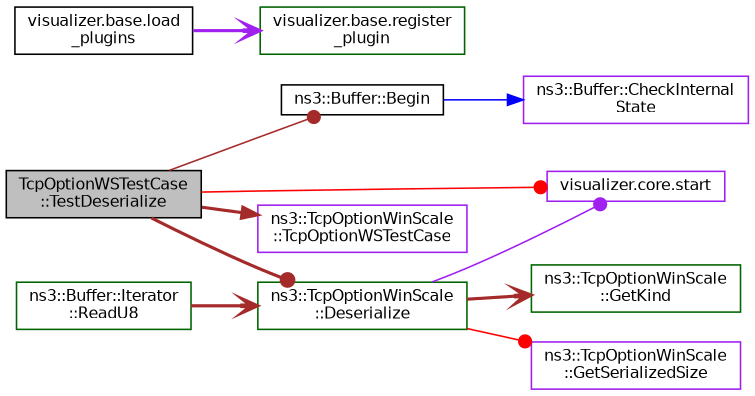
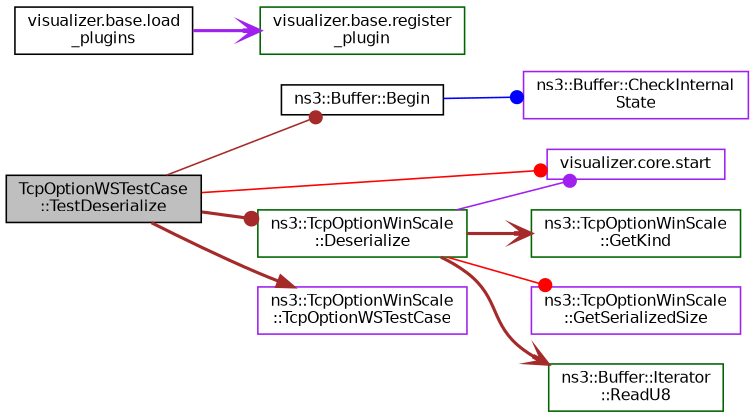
(476, 100) -> (477, 98)
(216, 306) -> (491, 303)
